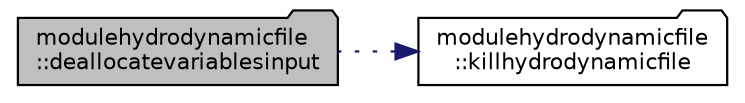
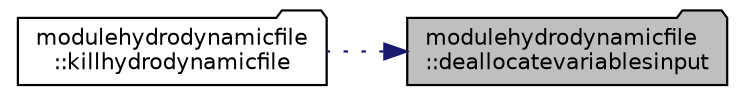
(367, 51) -> (356, 51)
